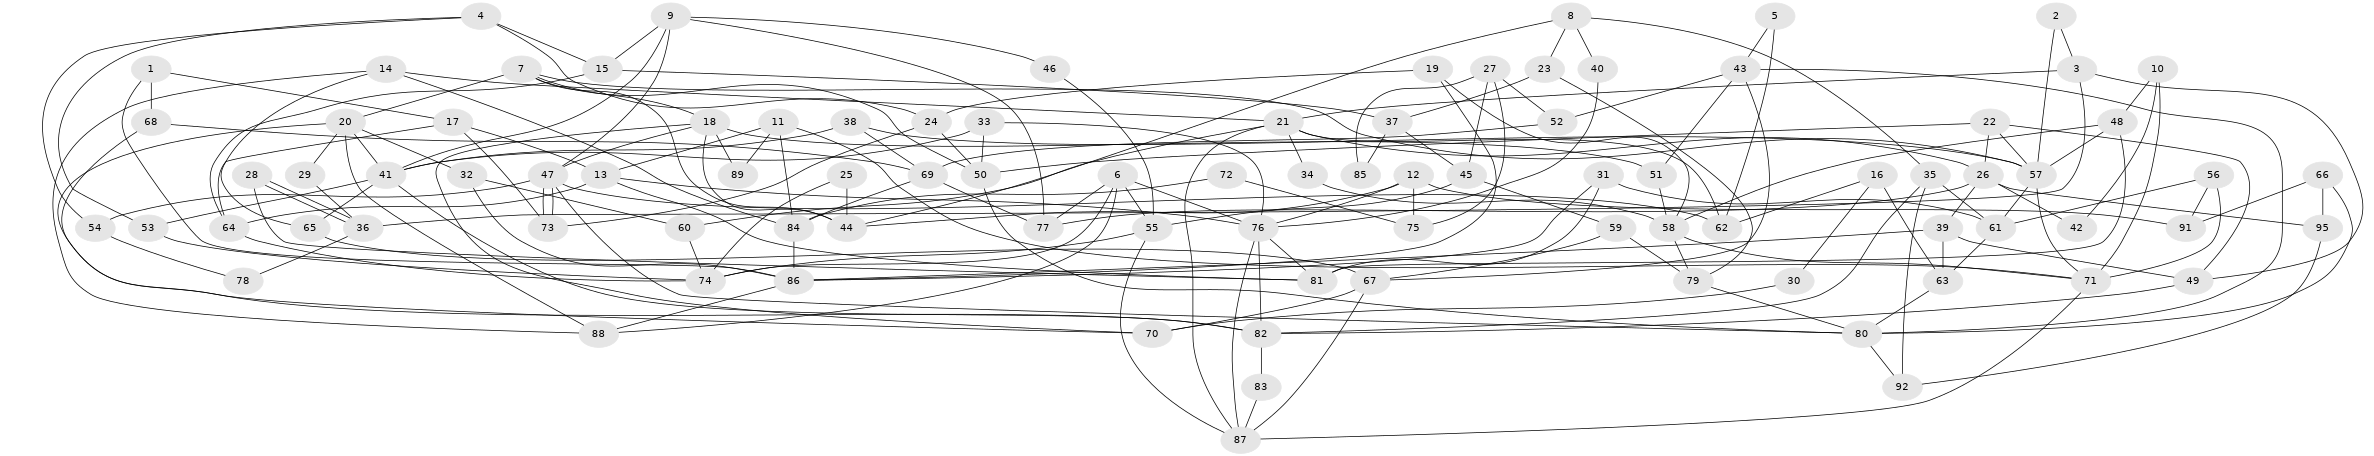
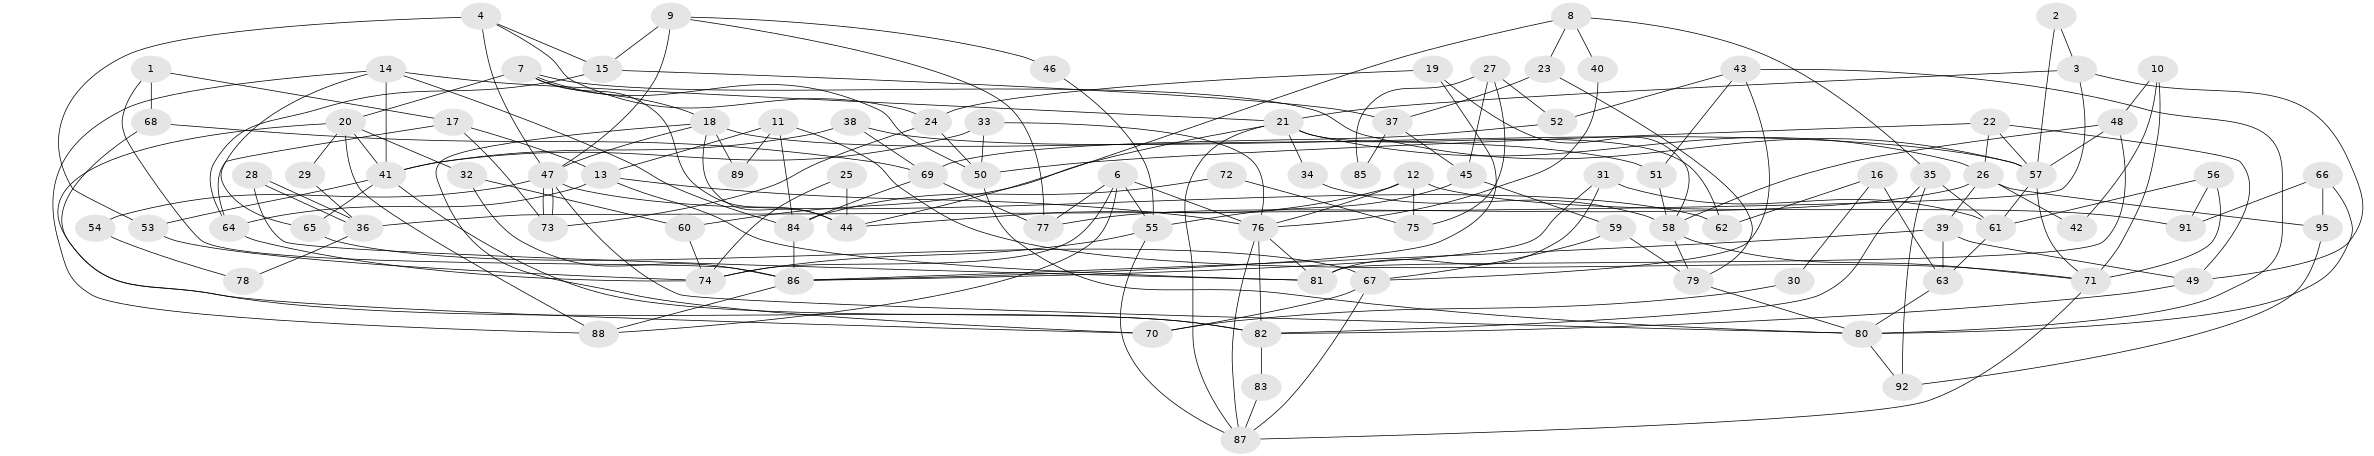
(1775, 16) -> none
(149, 41) -> (503, 100)
(559, 123) -> (386, 122)
